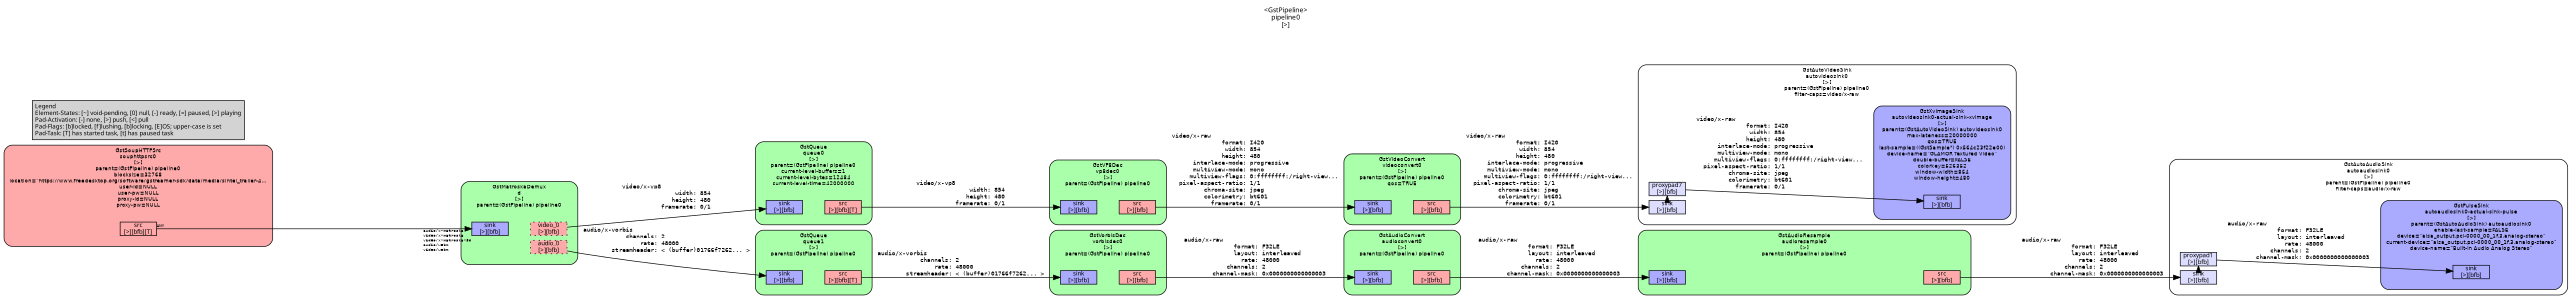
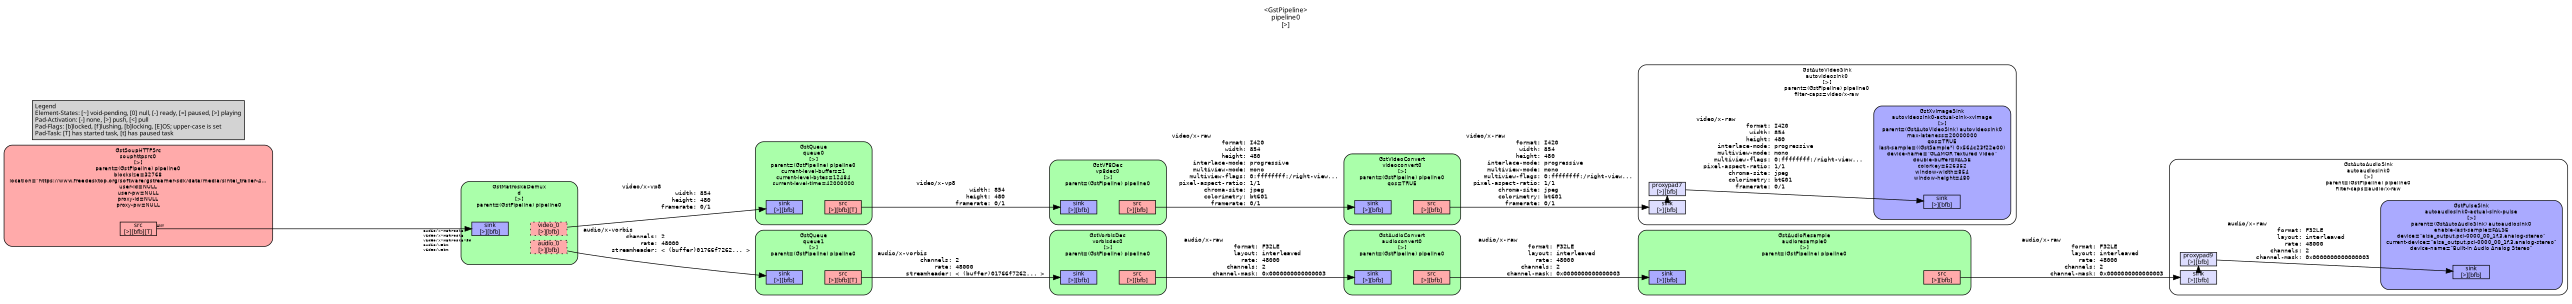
(2198, 259) -> (2198, 259)
